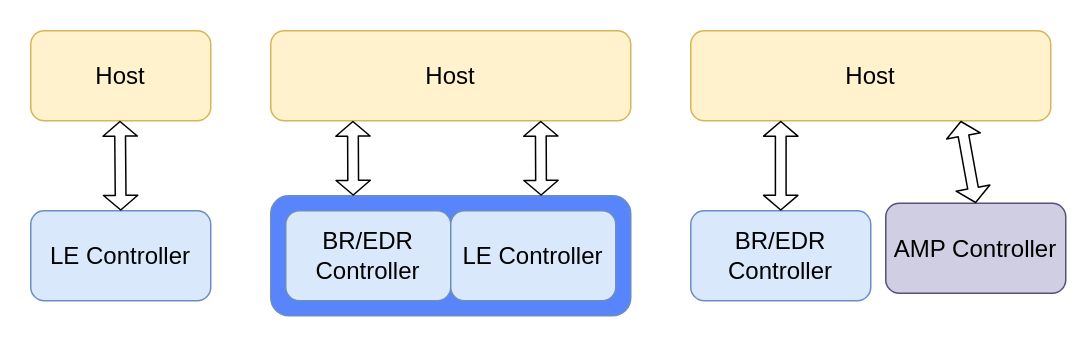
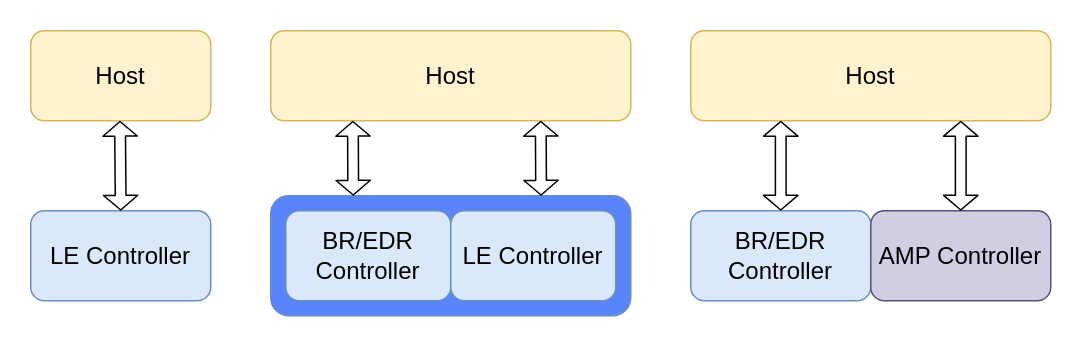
(976, 248) -> (961, 256)
